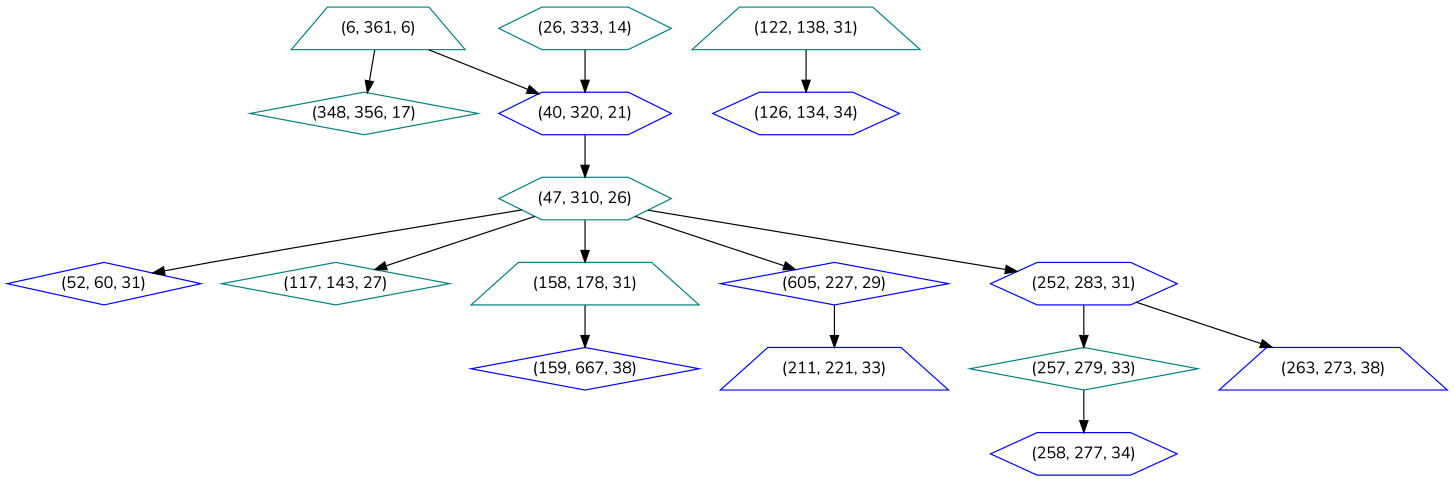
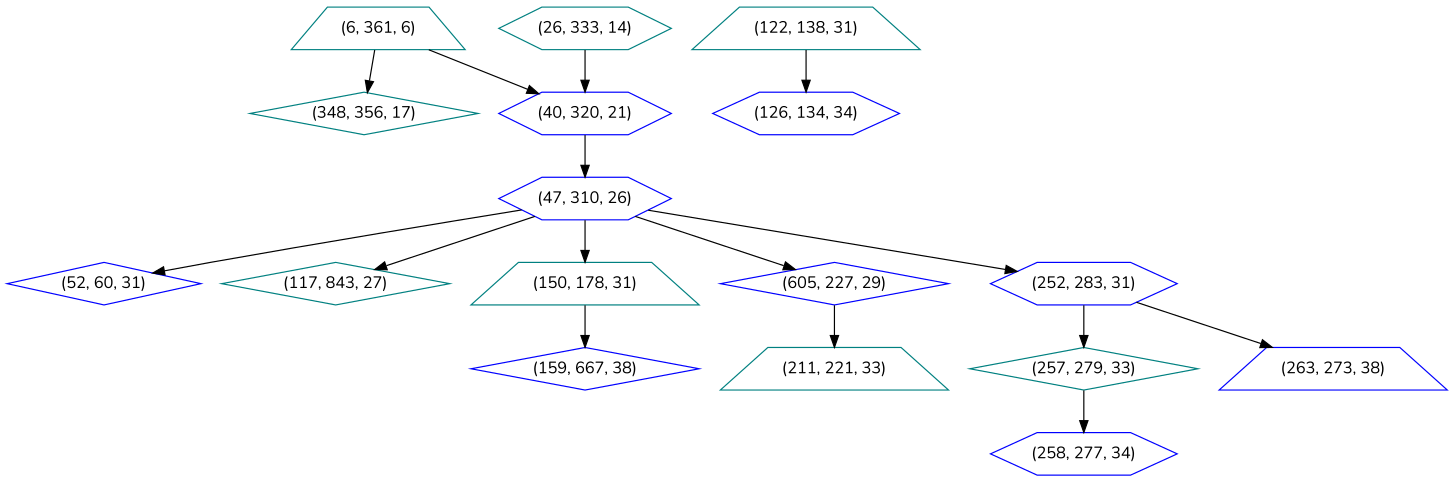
(585, 199) -> (585, 199)
(336, 284) -> (336, 284)
(585, 284) -> (585, 284)
(834, 369) -> (834, 369)
